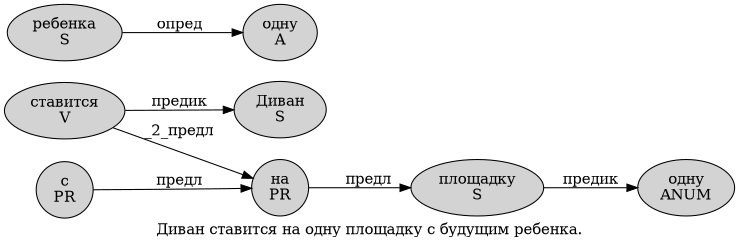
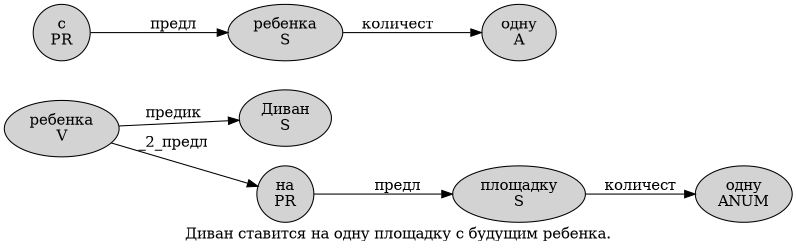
(179, 25) -> (398, 25)
(65, 111) -> (62, 129)
(591, 180) -> (640, 186)
(167, 189) -> (154, 33)
